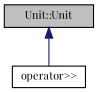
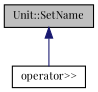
(49, 16) -> (49, 16)
